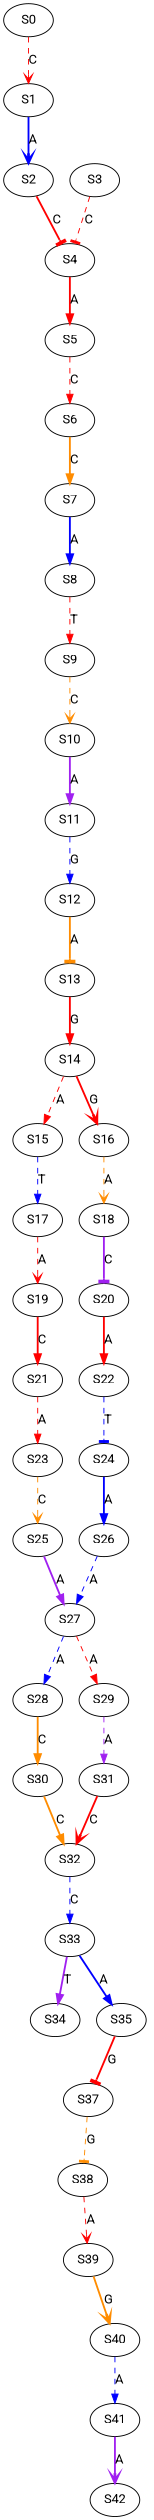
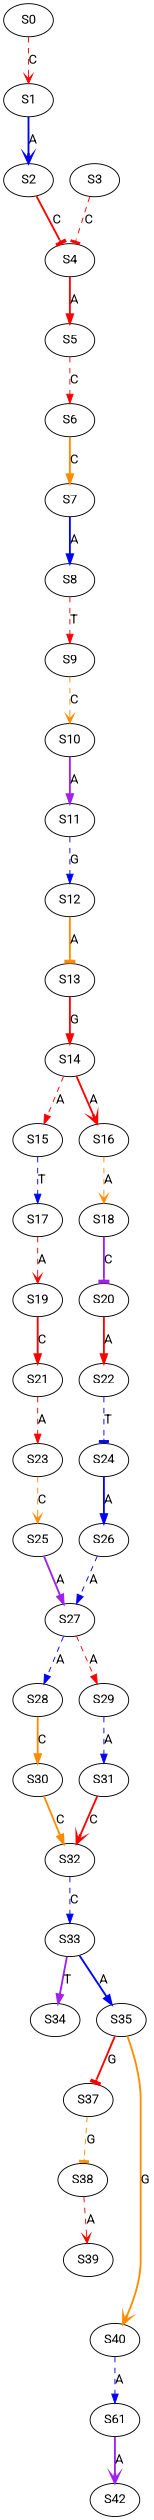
(94, 1100) -> (94, 1100)
(104, 1735) -> (104, 1735)
(100, 2295) -> (141, 2176)
(115, 2420) -> (115, 2420)
